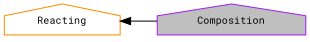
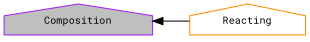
(144, 21) -> (176, 21)
